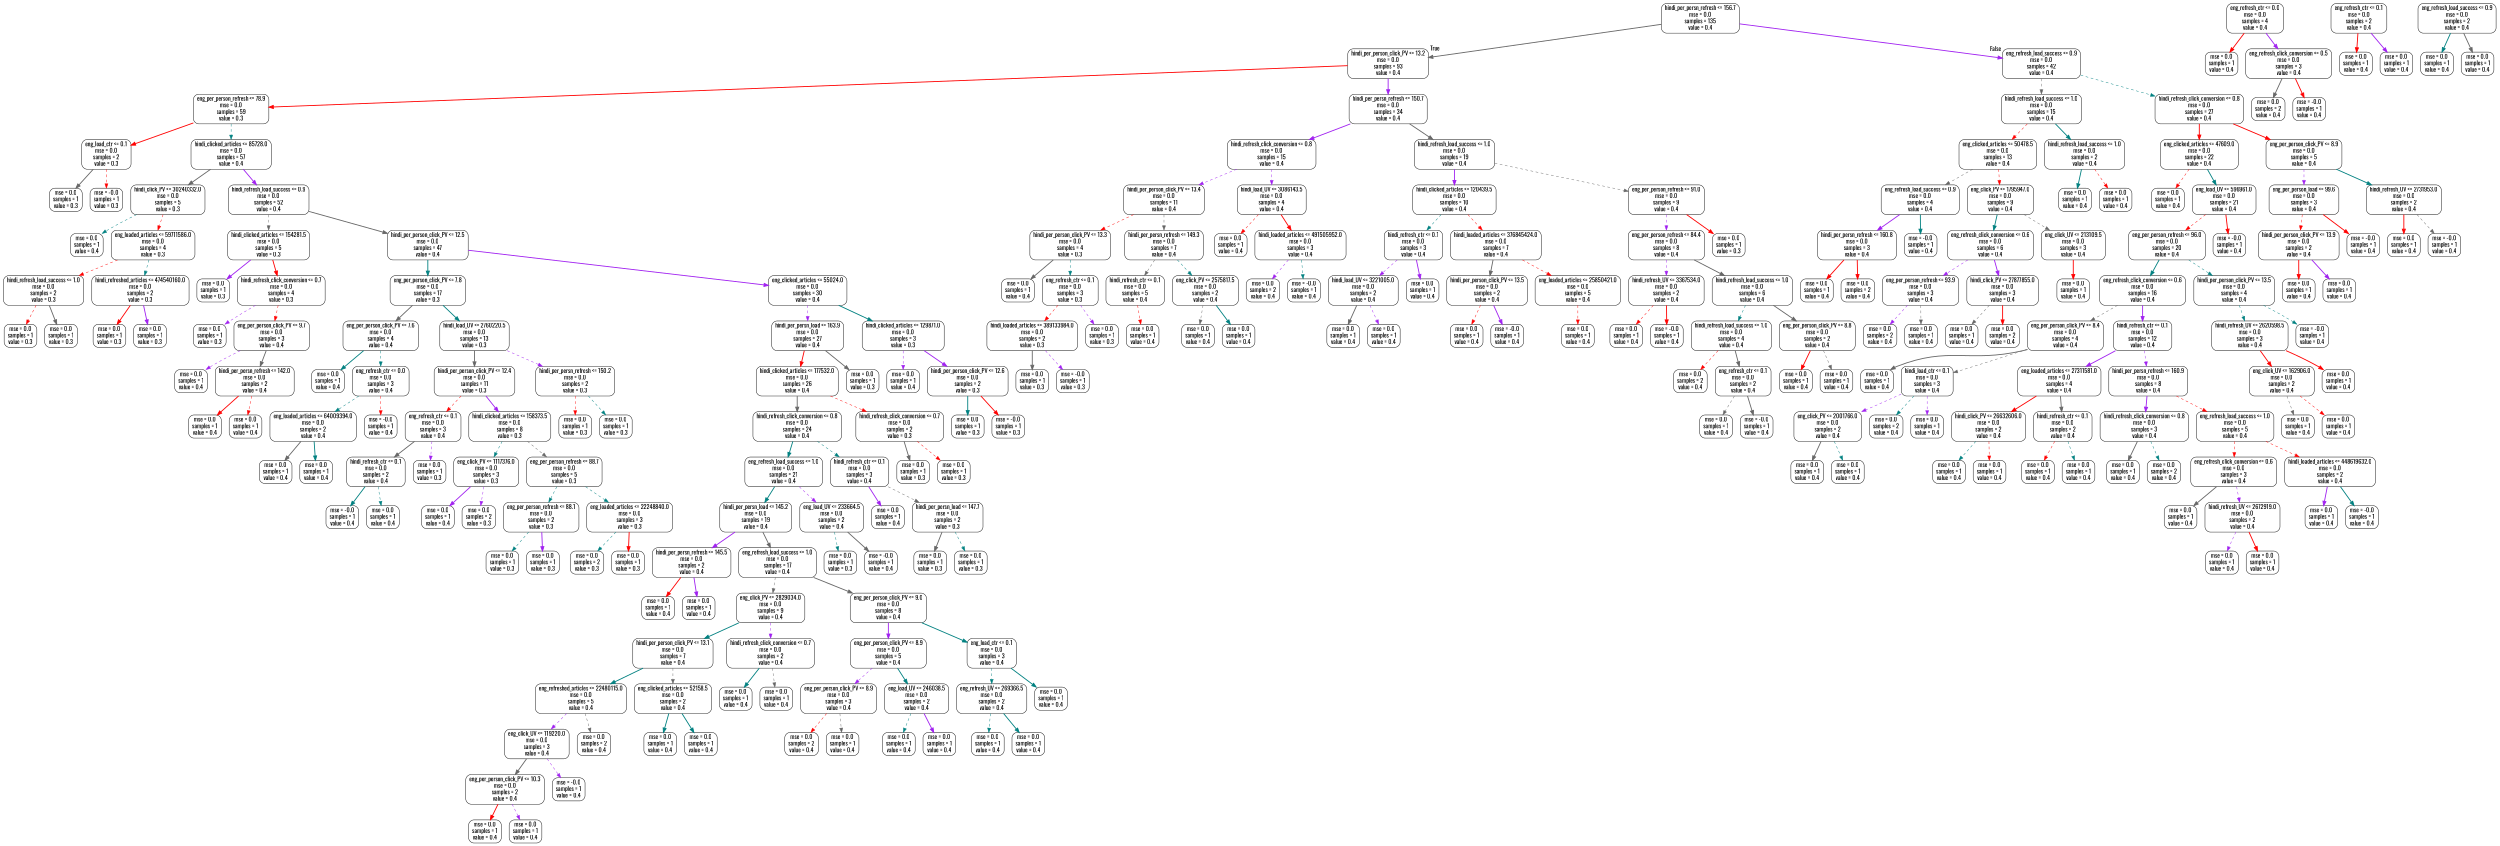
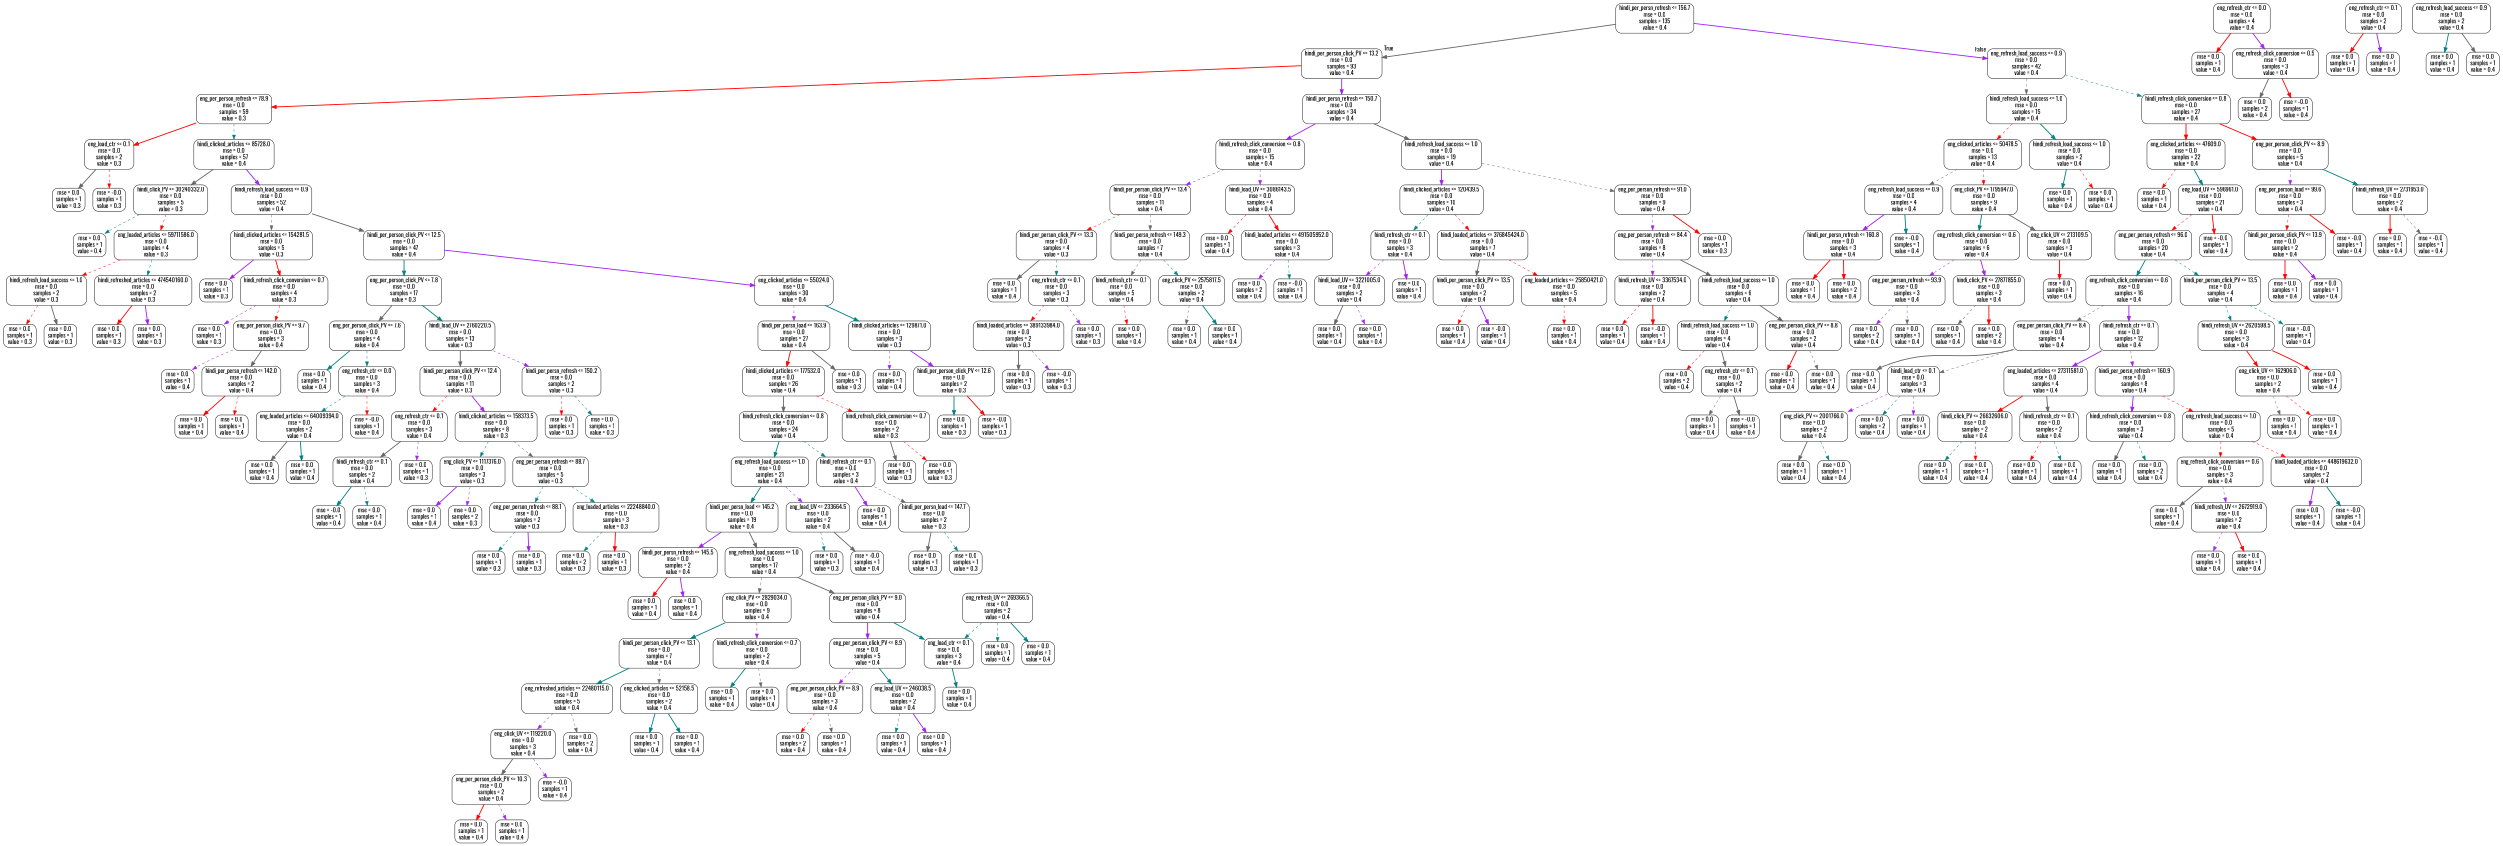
(2035, 221) -> (2020, 221)
(992, 674) -> (975, 629)
